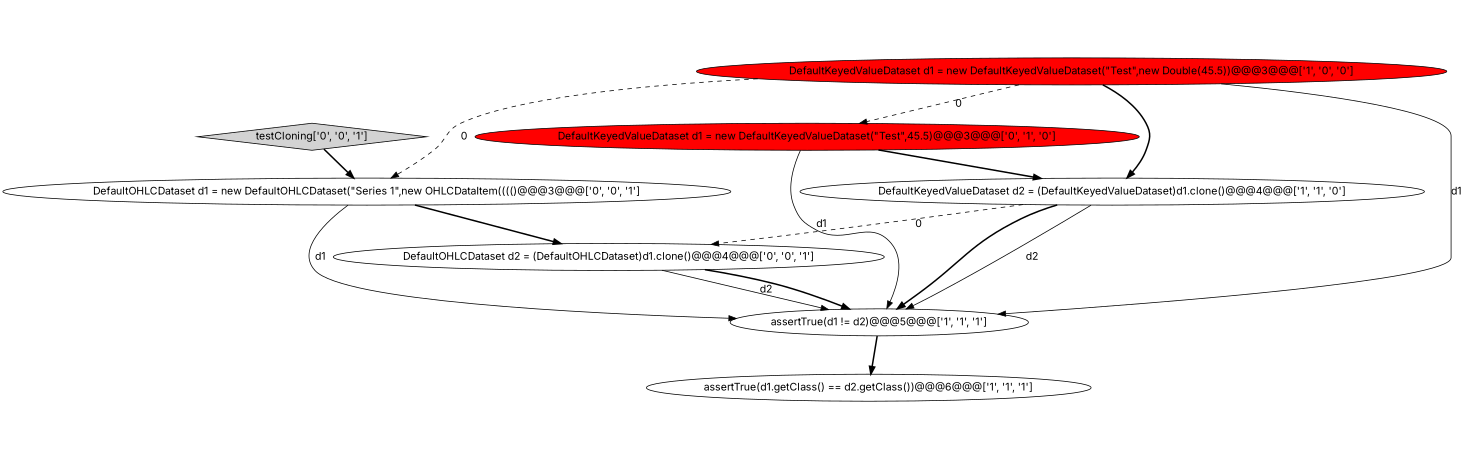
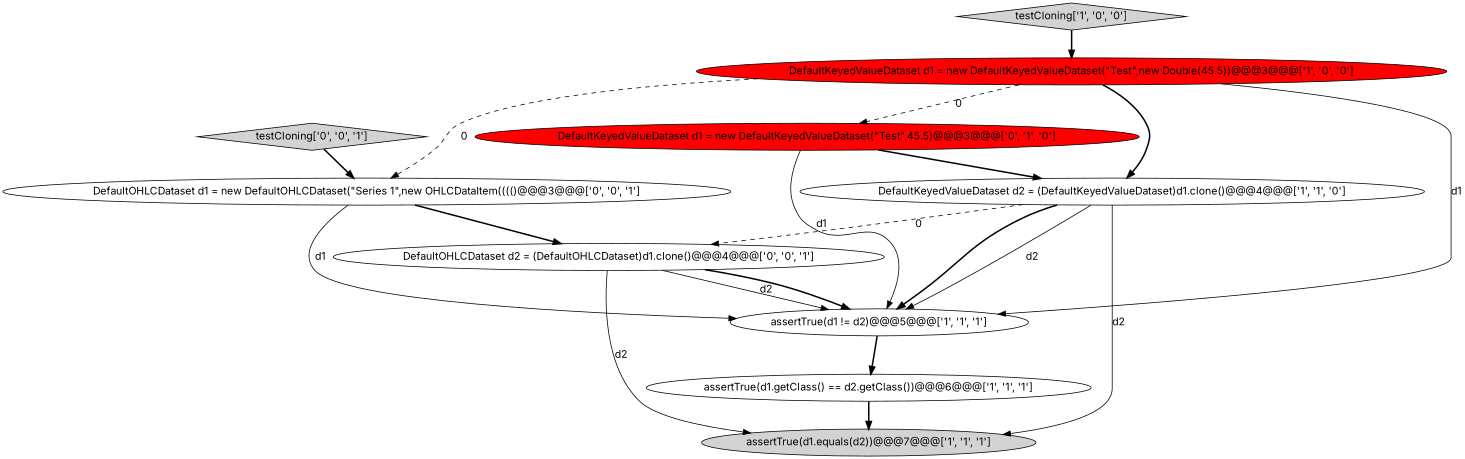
none -> (1072, 17)
none -> (869, 443)
